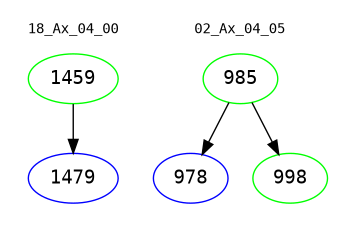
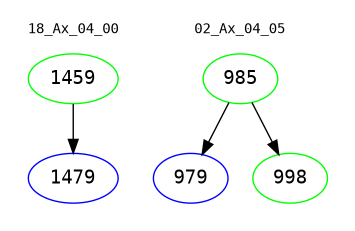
(191, 178) -> (191, 178)
